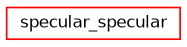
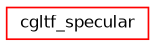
(93, 23) -> (78, 23)
